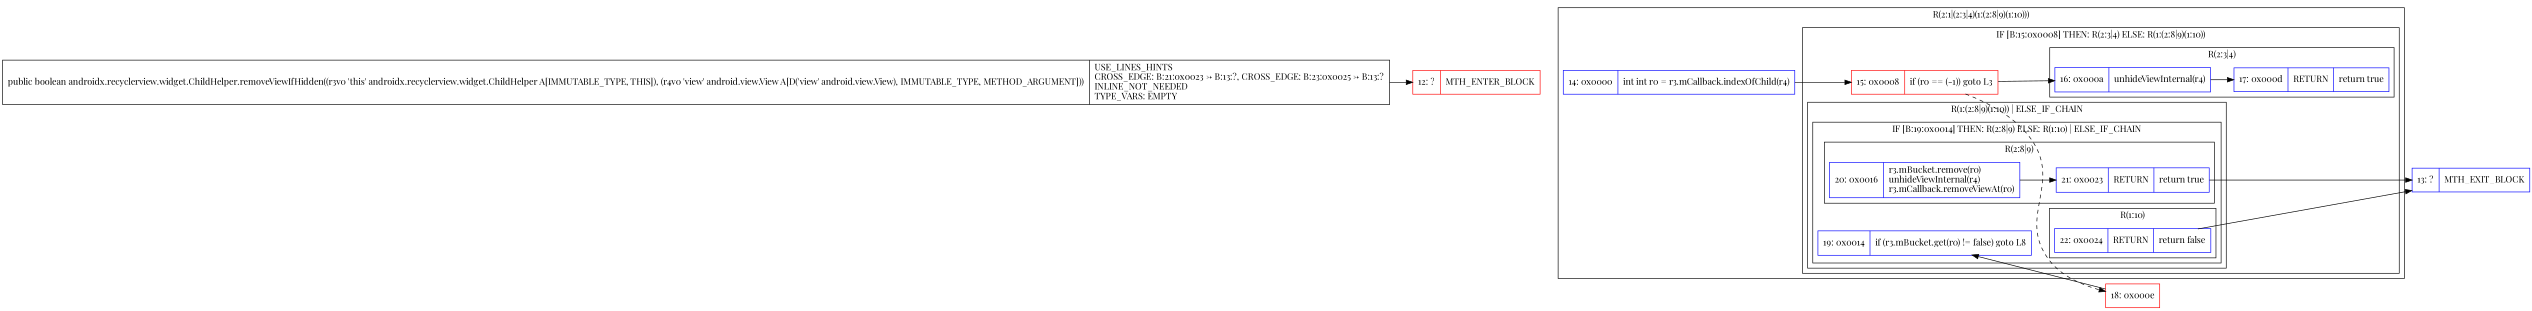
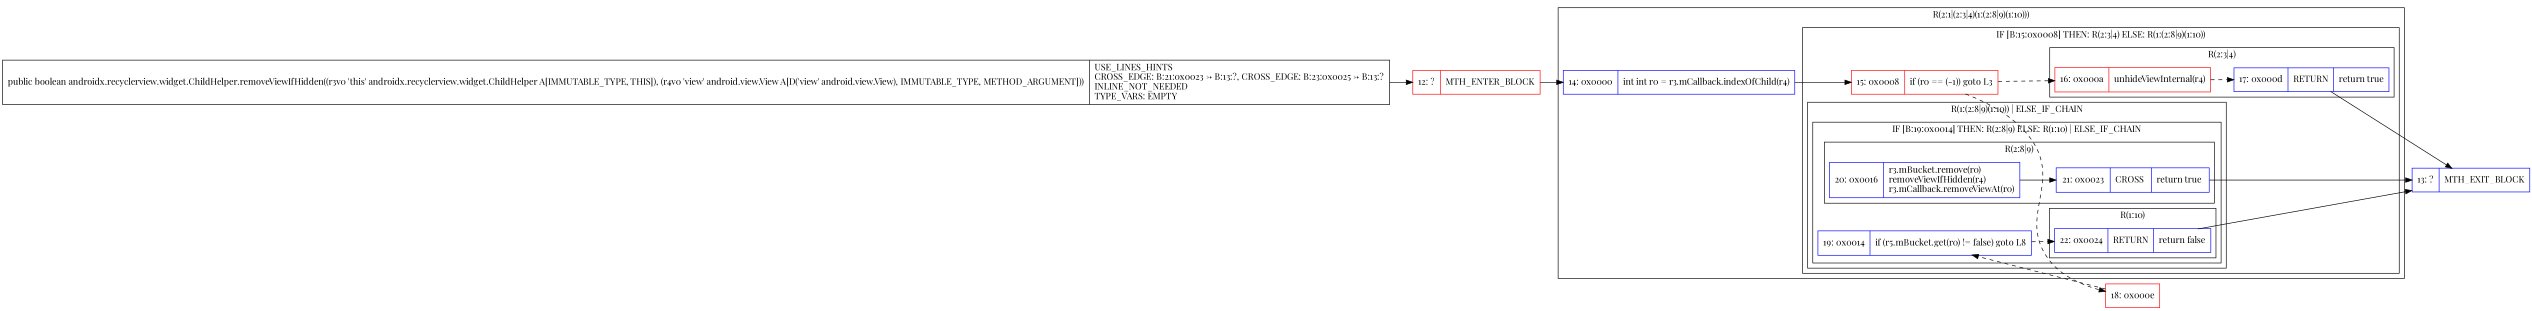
(2133, 80) -> (2133, 80)
(2219, 80) -> (2219, 80)
(2023, 81) -> (2023, 81)
none -> (1548, 82)
none -> (2389, 128)
(1934, 180) -> (1937, 180)
(2131, 180) -> (2130, 180)
none -> (2044, 242)
(1951, 243) -> (1951, 243)
(2042, 273) -> (2042, 273)
